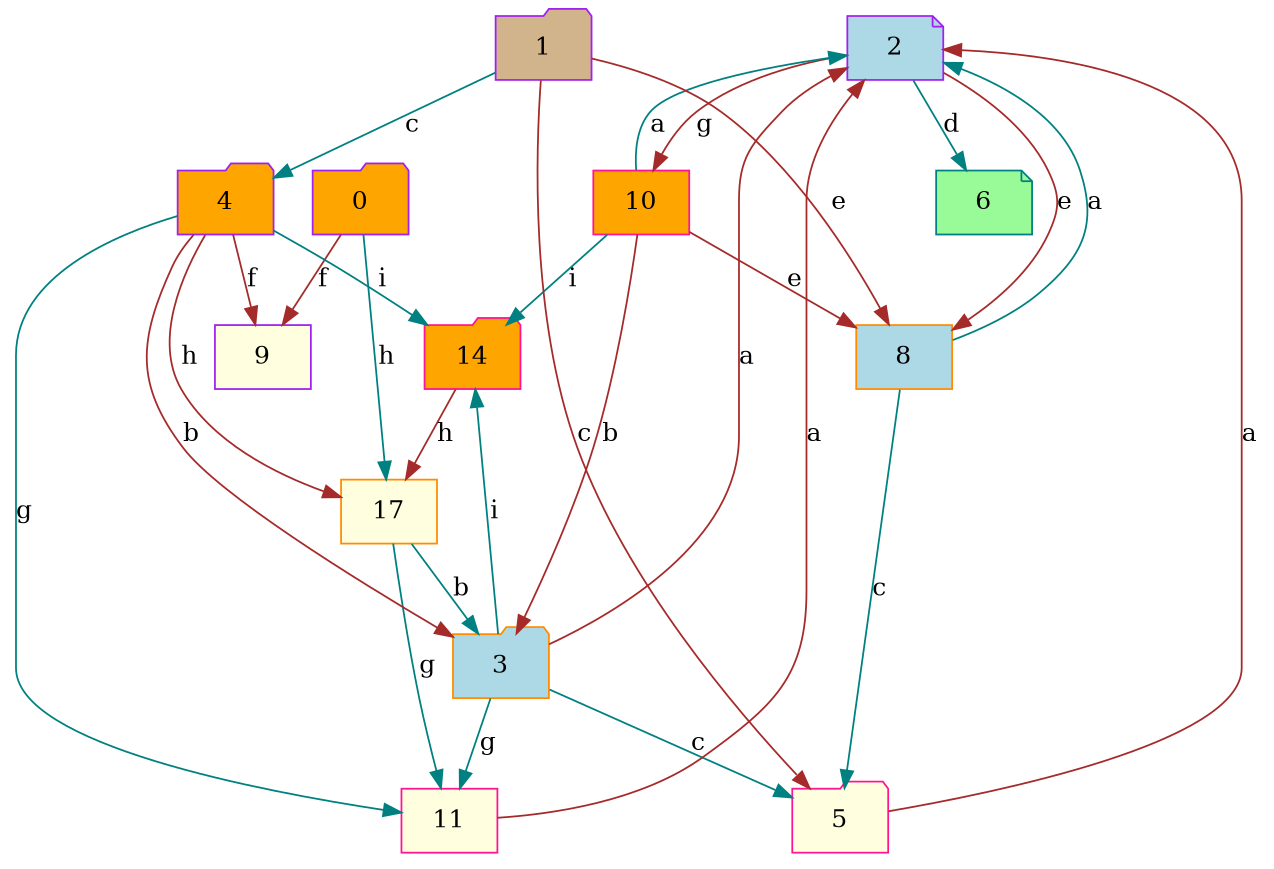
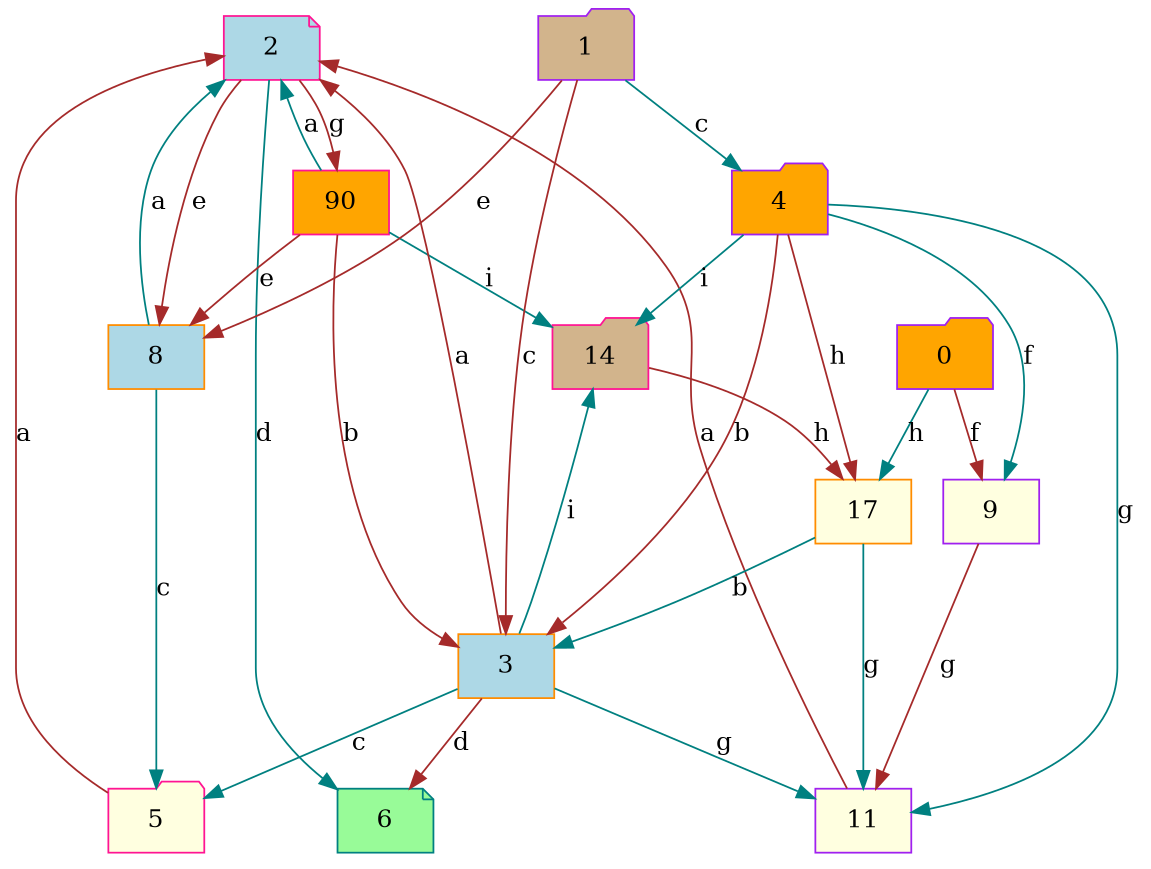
(895, 48) -> (272, 48)
(641, 203) -> (341, 203)
(242, 271) -> (985, 296)
(473, 357) -> (600, 357)
(575, 441) -> (520, 345)
none -> (931, 658)
(501, 666) -> (506, 666)
none -> (452, 736)
(449, 821) -> (863, 821)
